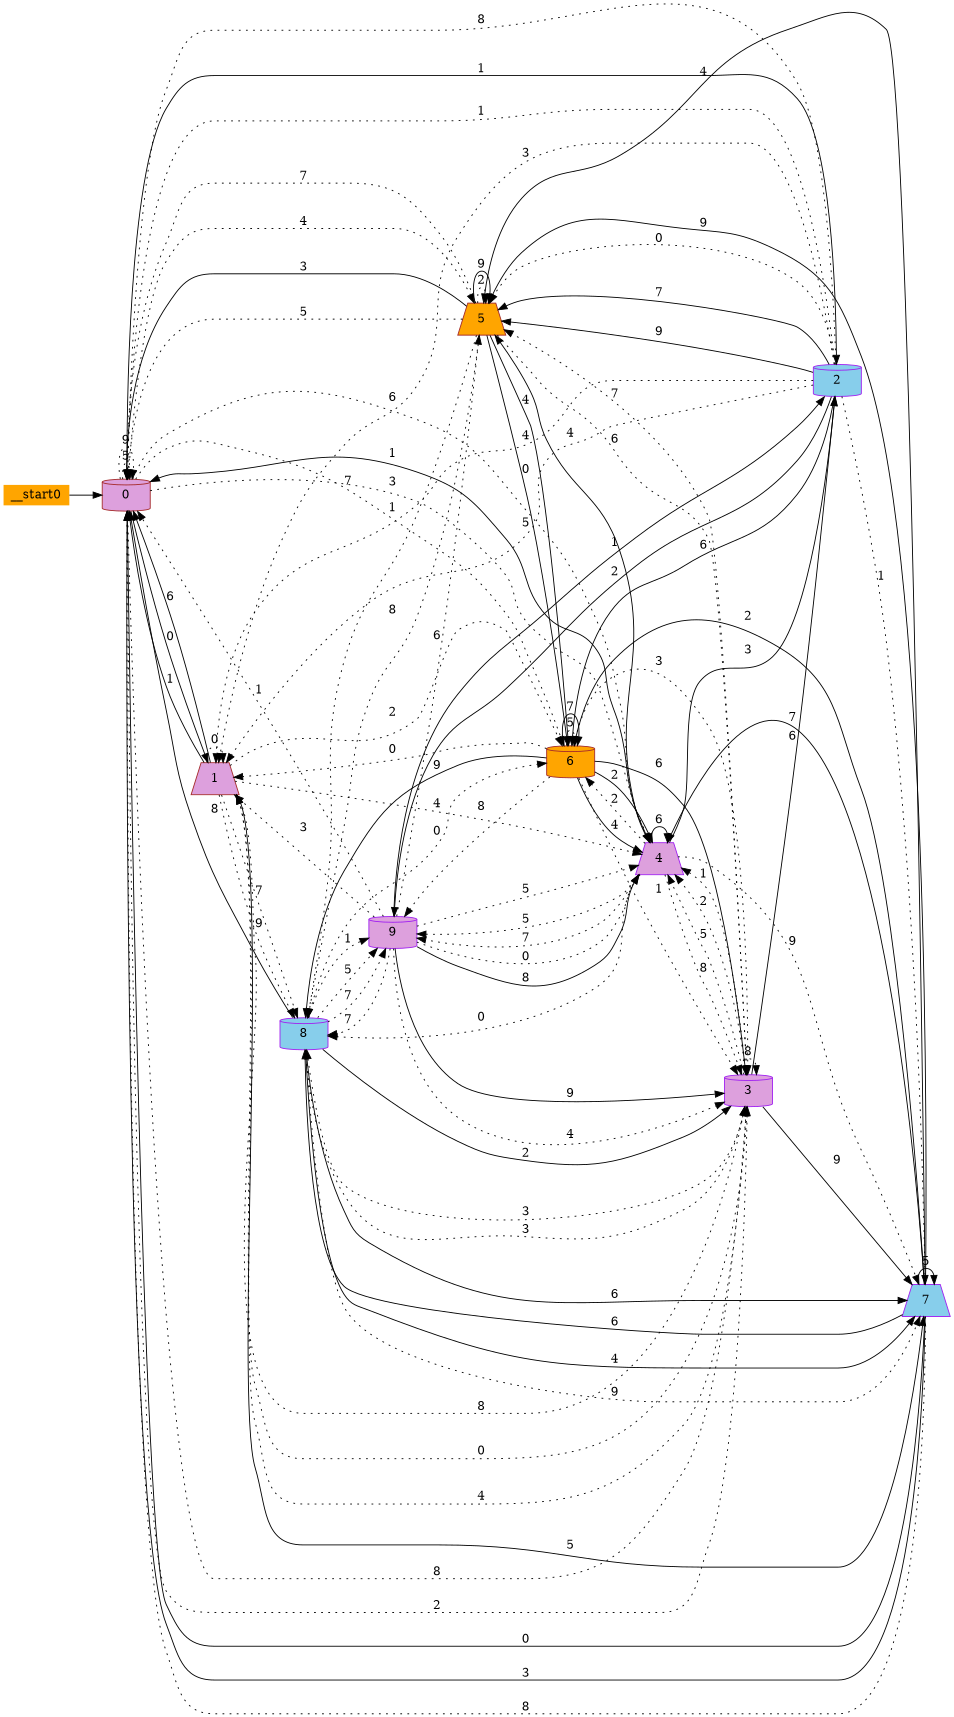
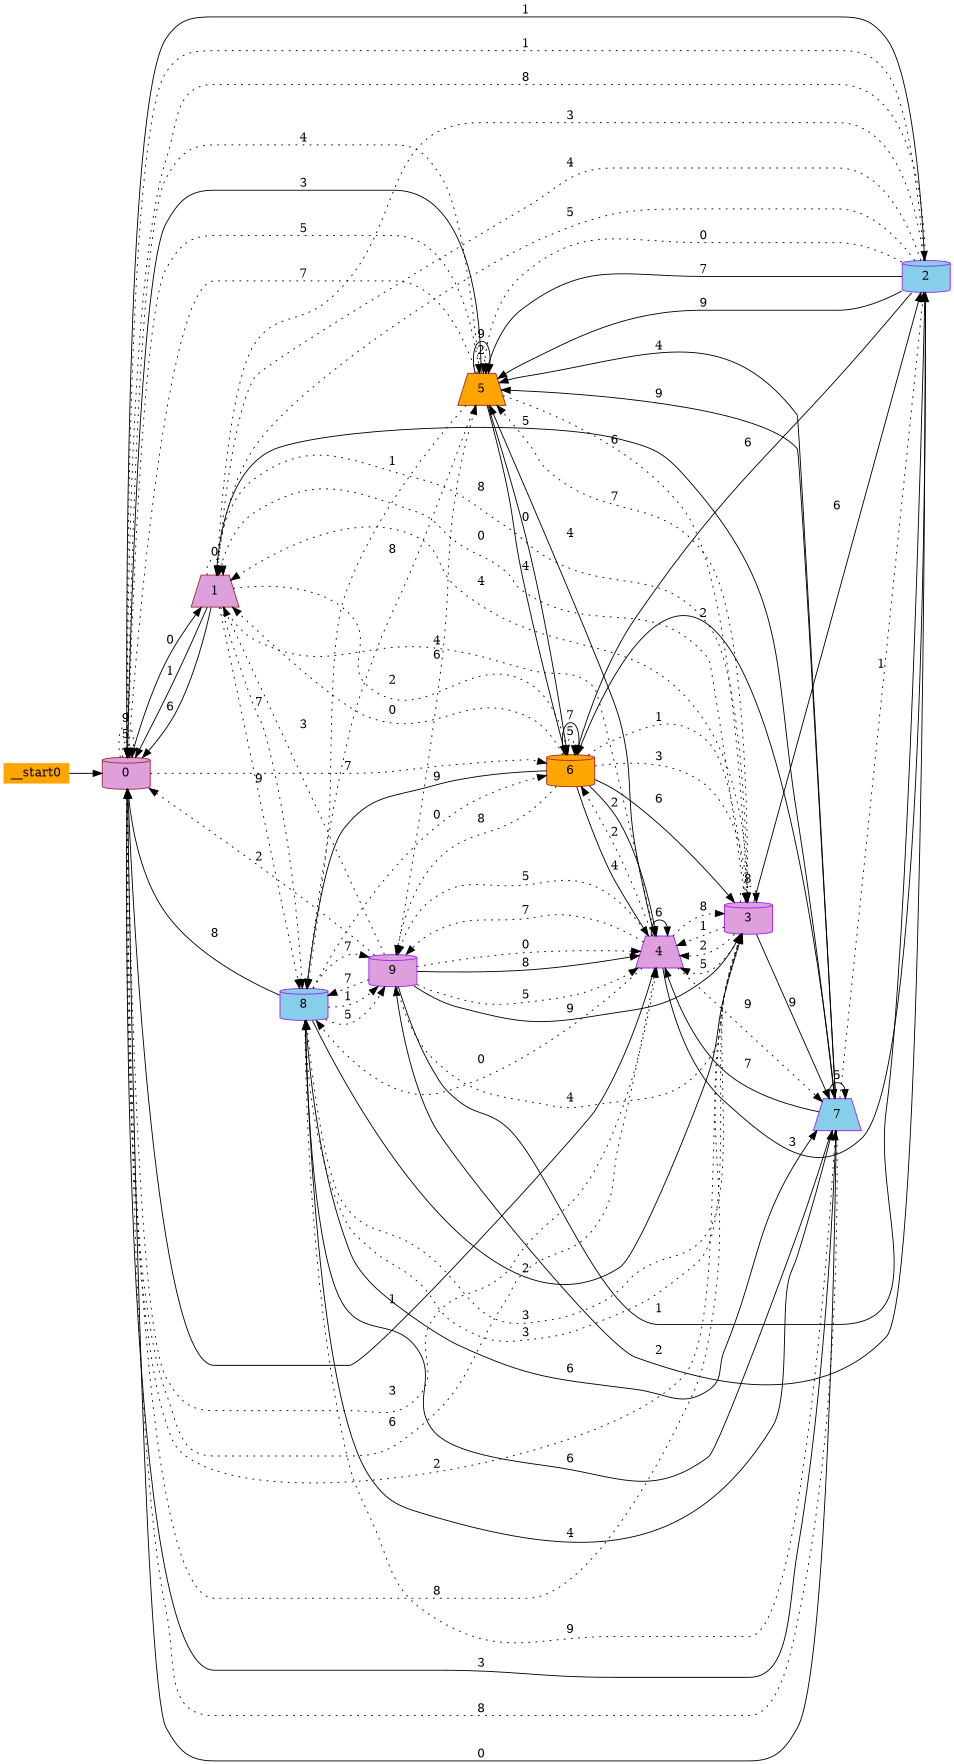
(260, 690) -> (260, 857)
(905, 834) -> (881, 700)
